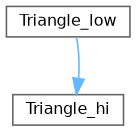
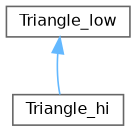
(79, 58) -> (58, 74)
